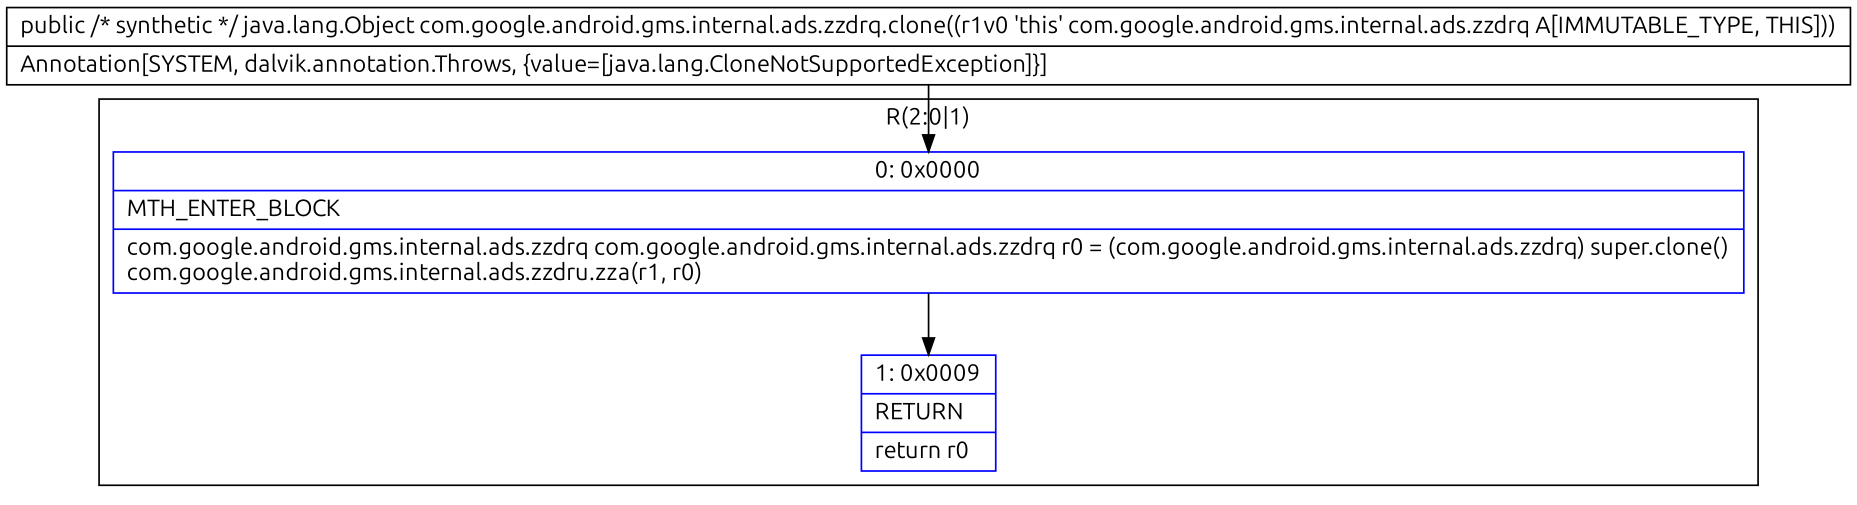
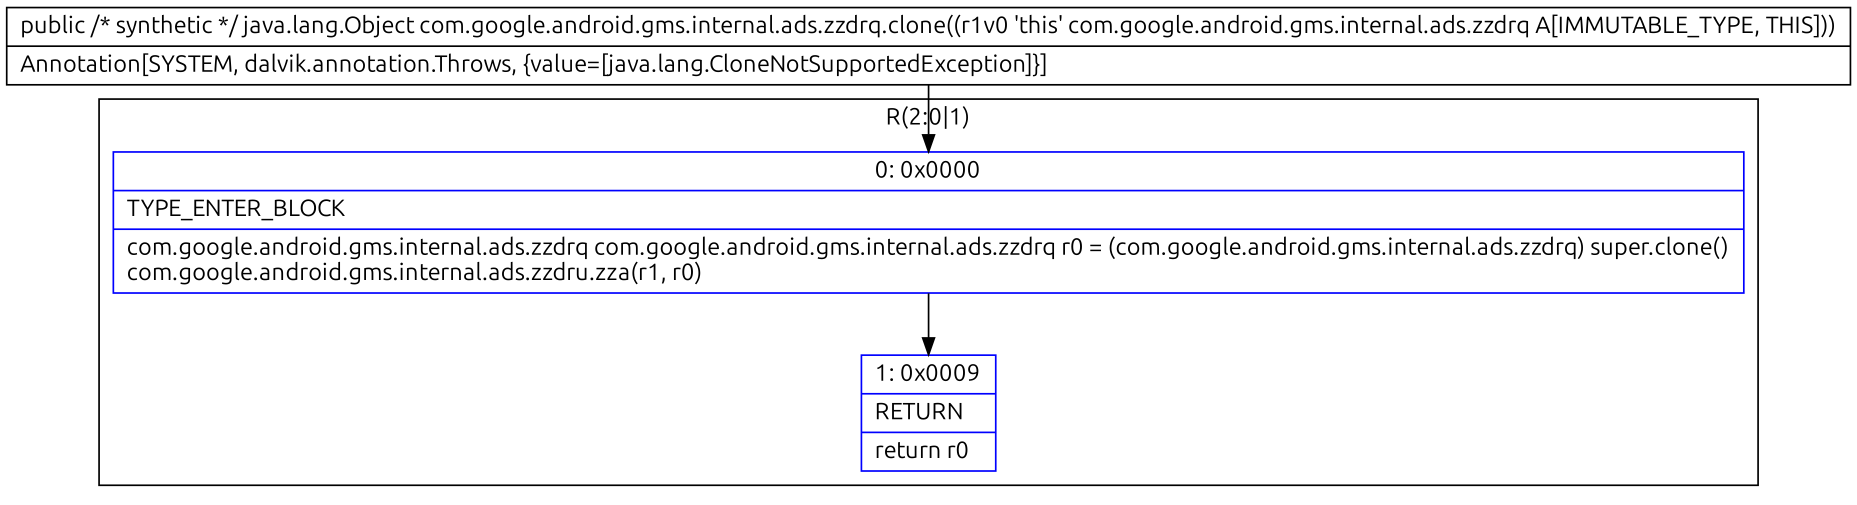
(233, 209) -> (236, 209)
